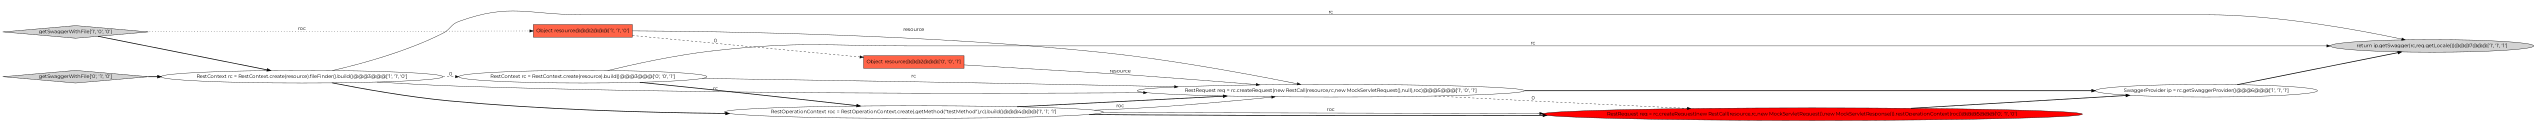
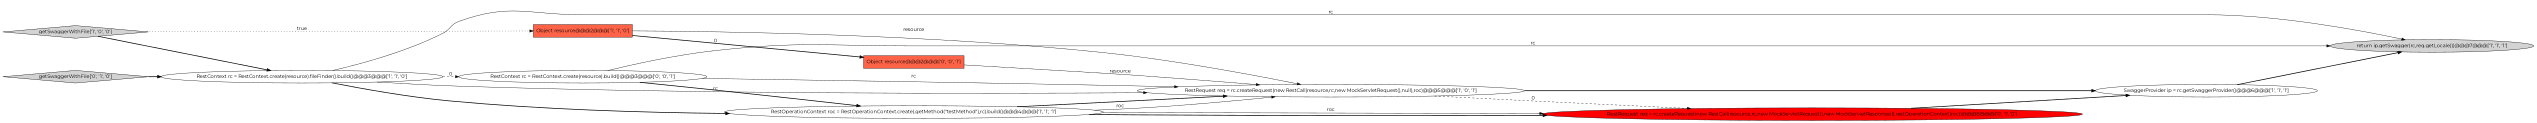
(302, 29) -> (302, 29)
(740, 46) -> (740, 46)
